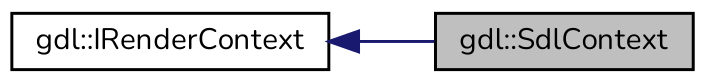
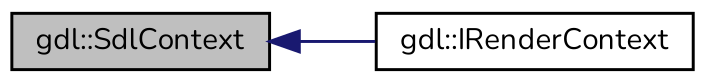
(397, 41) -> (337, 41)
